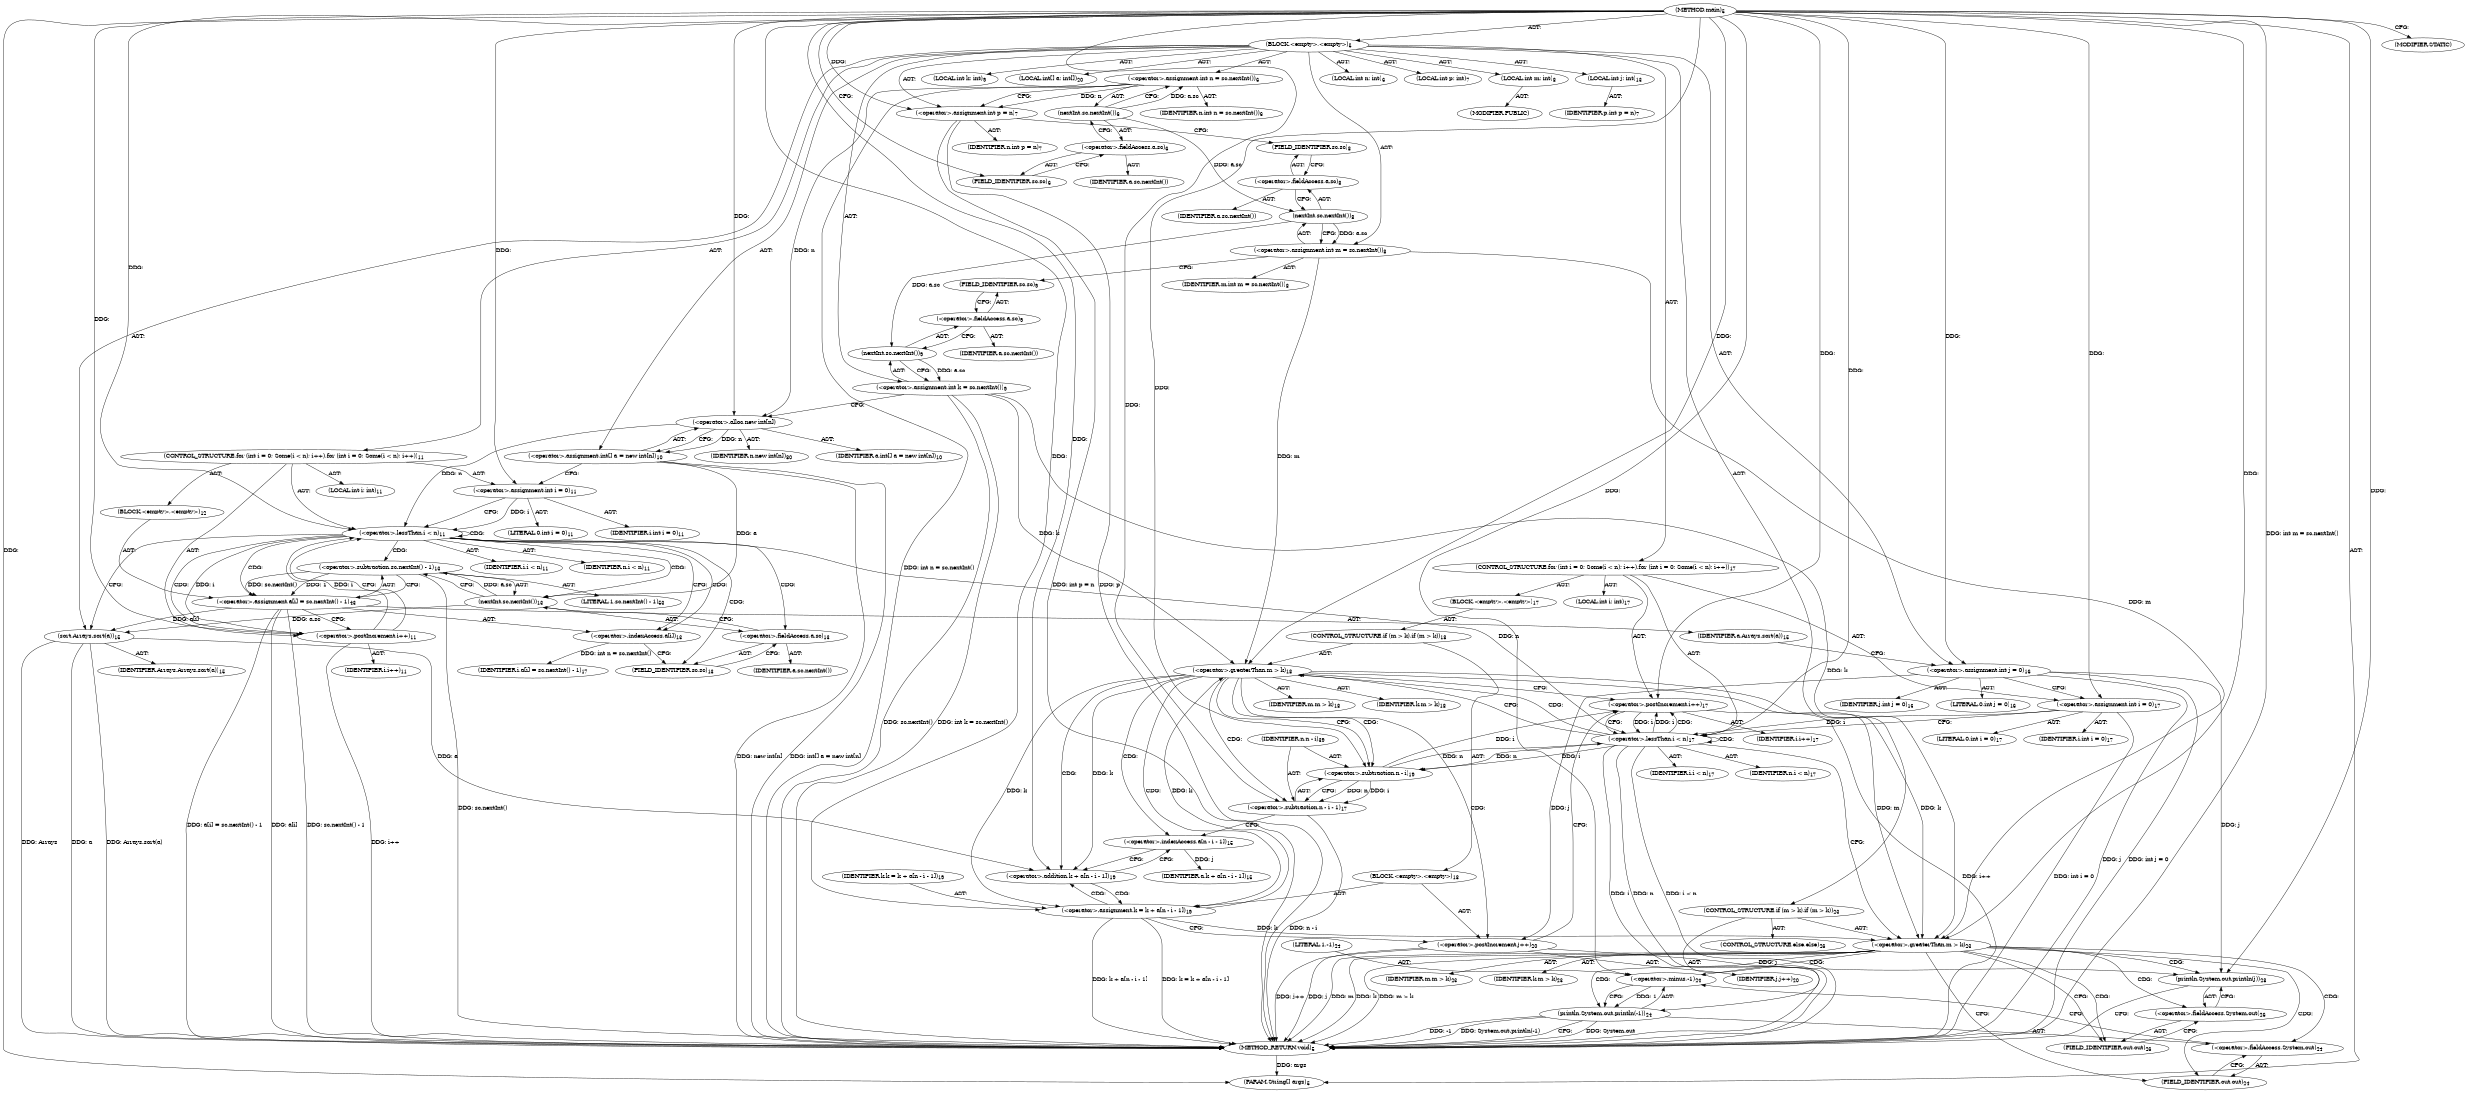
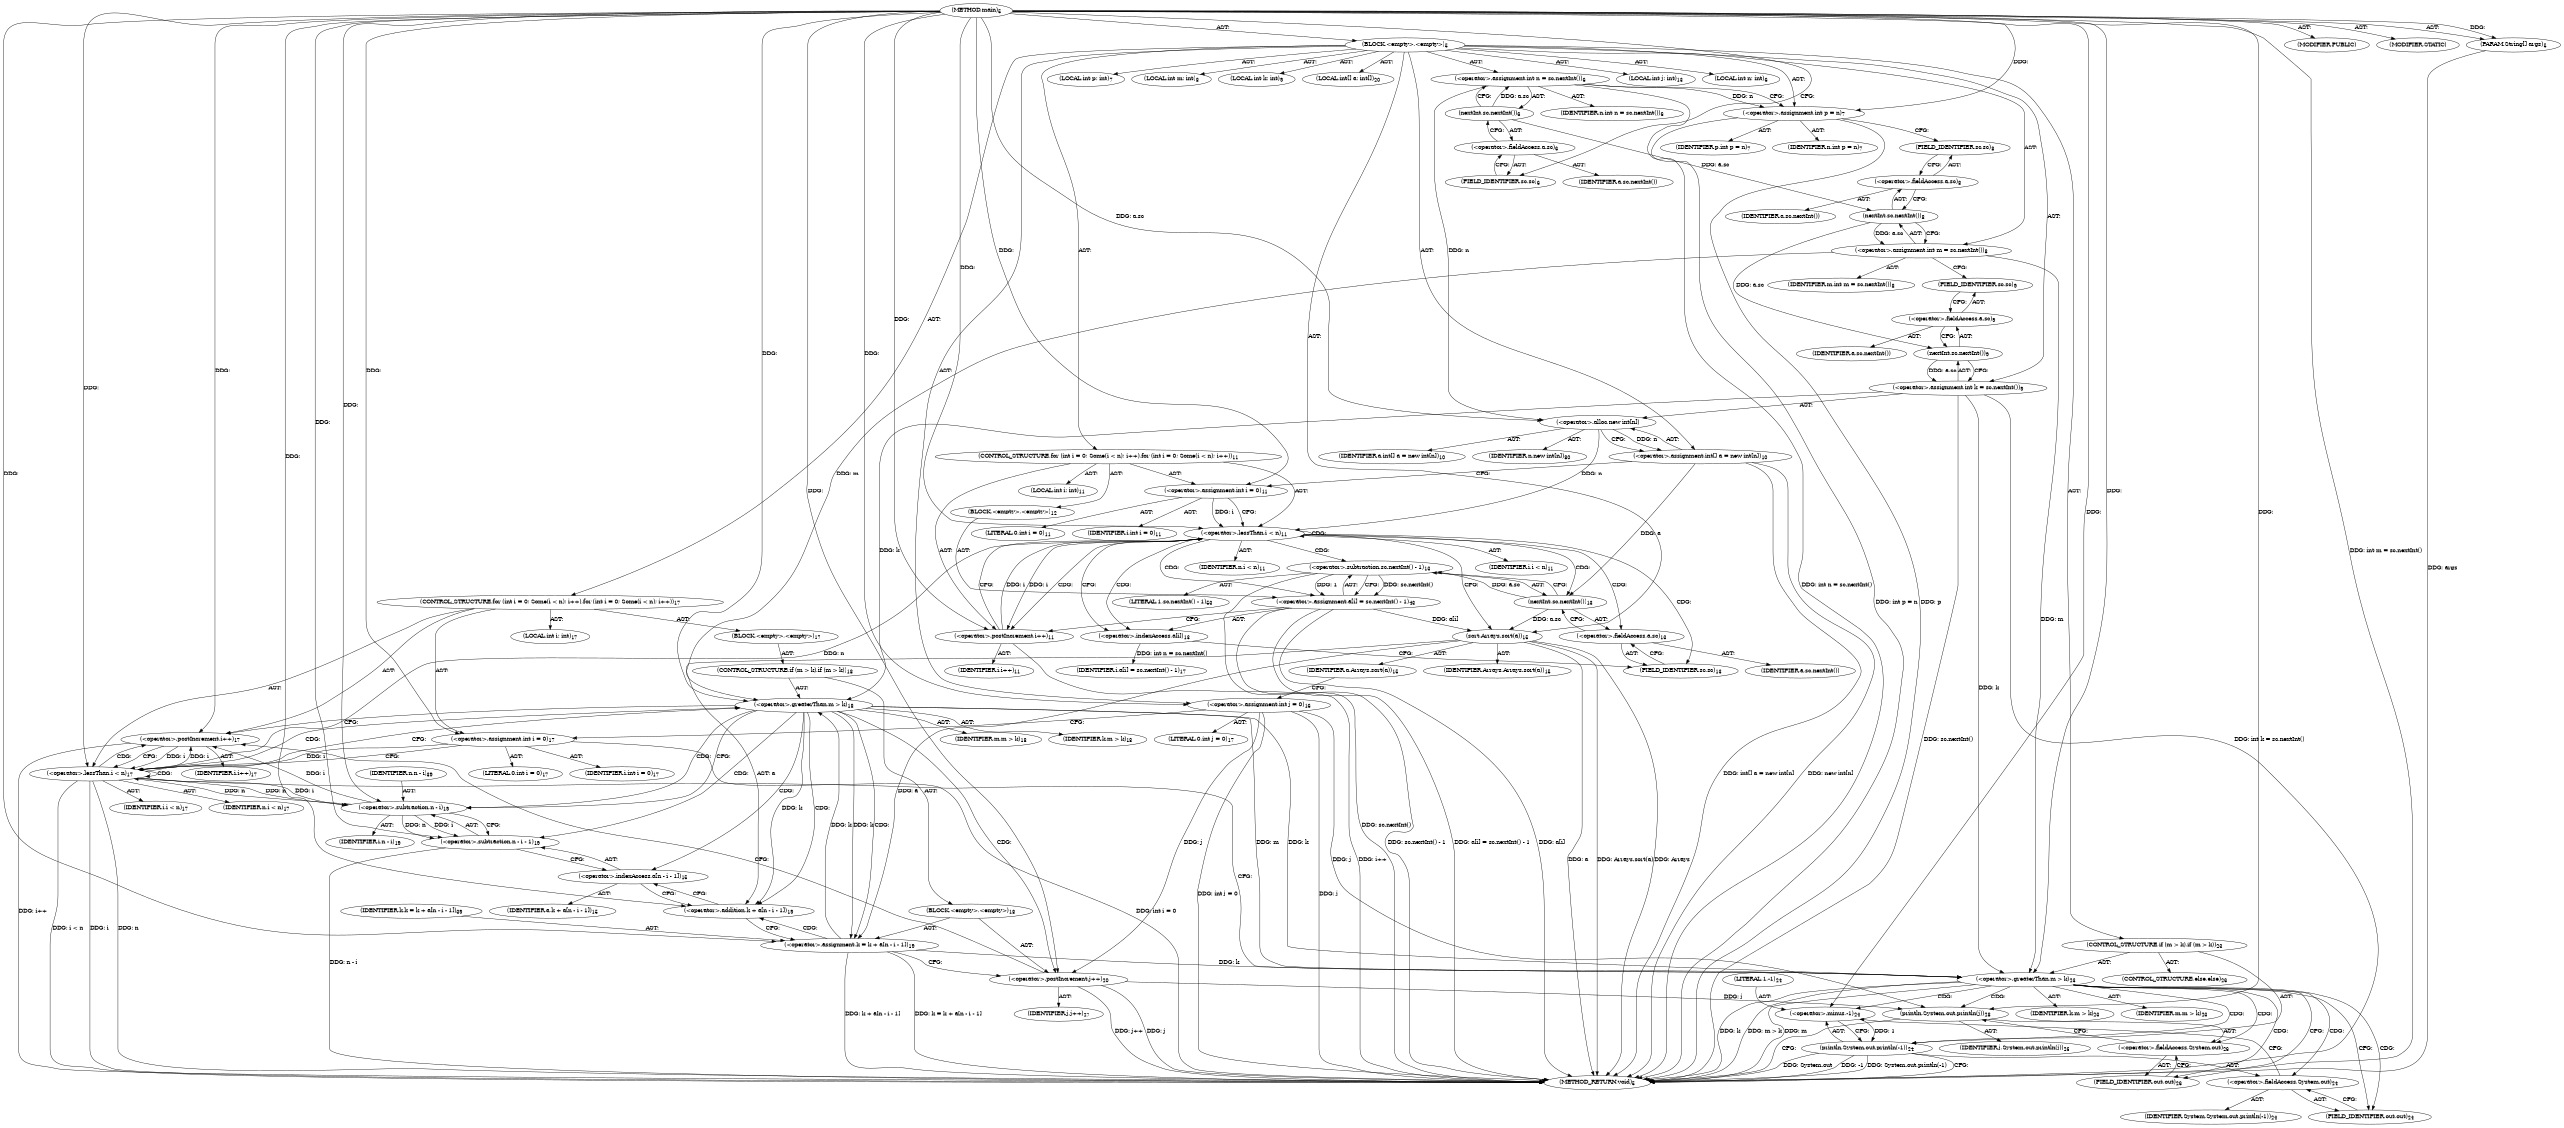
(2403, 28) -> (2362, 28)
(1515, 95) -> (1663, 13)
(1609, 95) -> (1755, 130)
(743, 217) -> (1130, 217)
(859, 405) -> (1807, 405)
none -> (808, 471)
(1027, 618) -> (1428, 653)
(1877, 705) -> none
(2013, 705) -> (1231, 739)
none -> (1089, 708)
(448, 757) -> (766, 774)
(1287, 772) -> (584, 856)
(1344, 808) -> (537, 842)
none -> (370, 843)
(1204, 860) -> (605, 894)
(941, 876) -> (460, 911)
(1124, 894) -> (774, 928)
(1796, 979) -> (1087, 1014)
none -> (2015, 1048)
(1277, 1064) -> (2428, 921)
none -> (2211, 1117)
